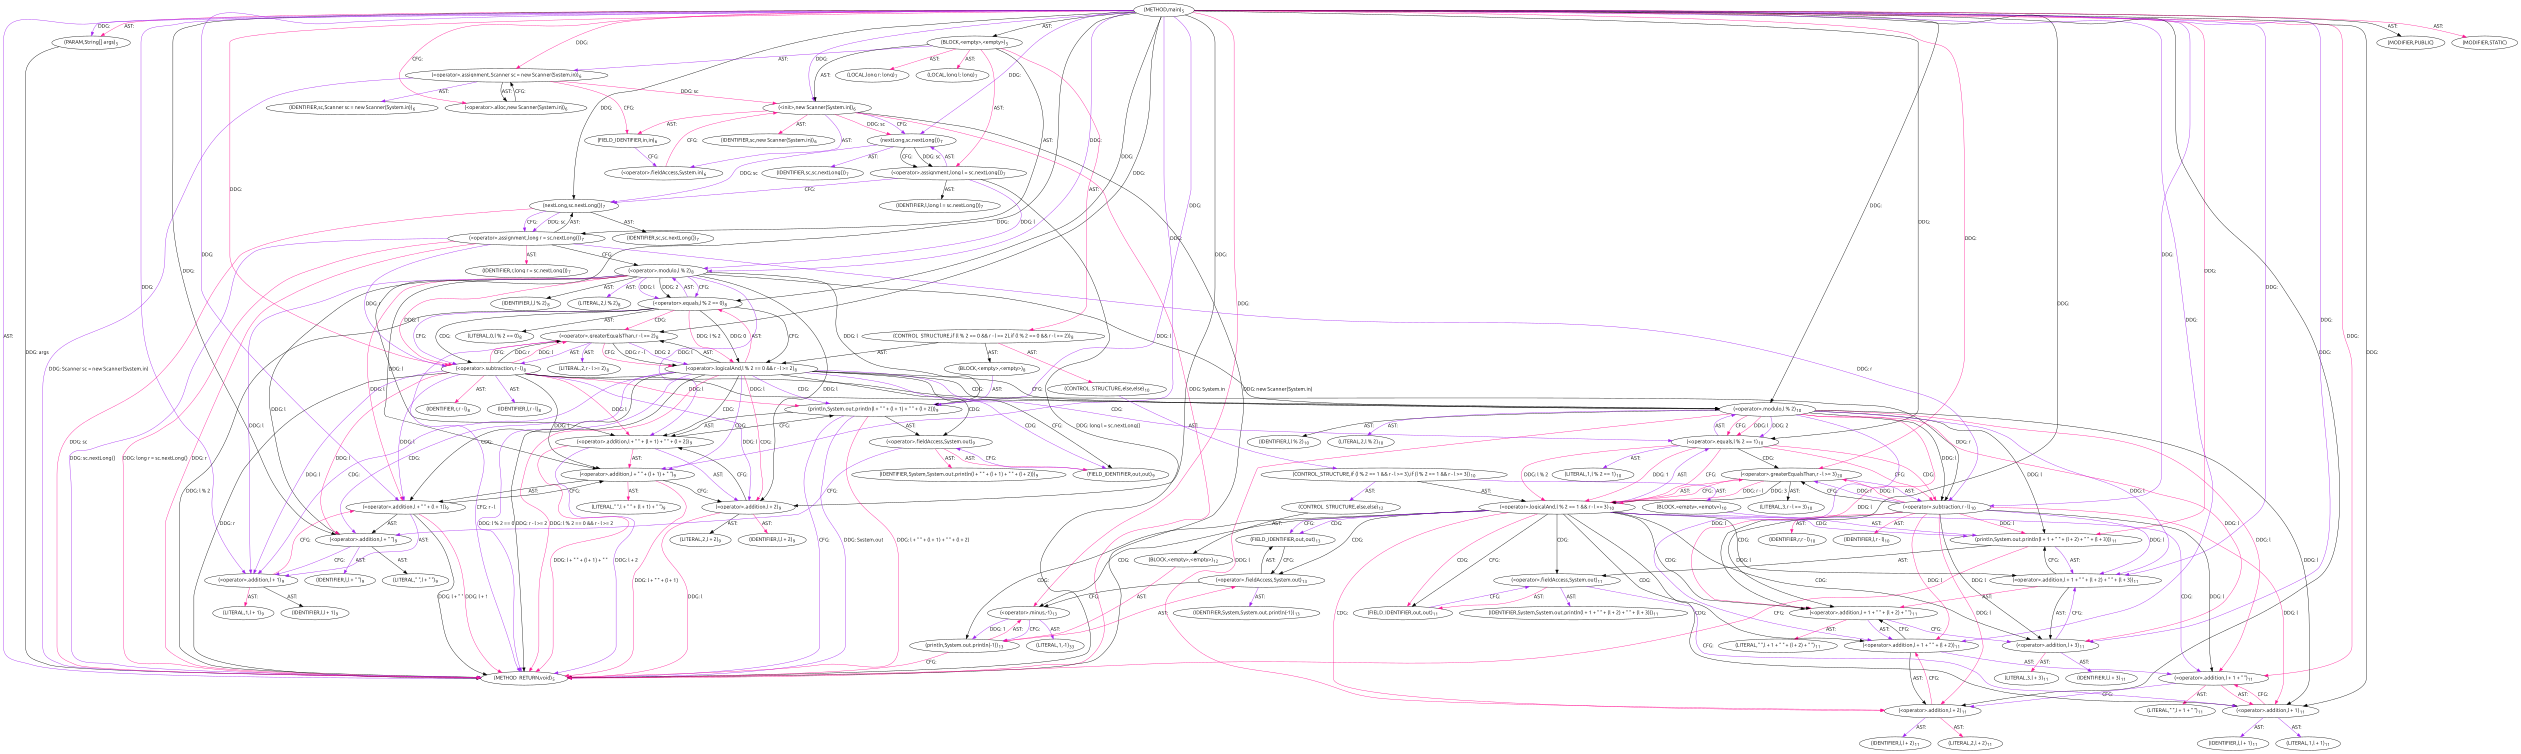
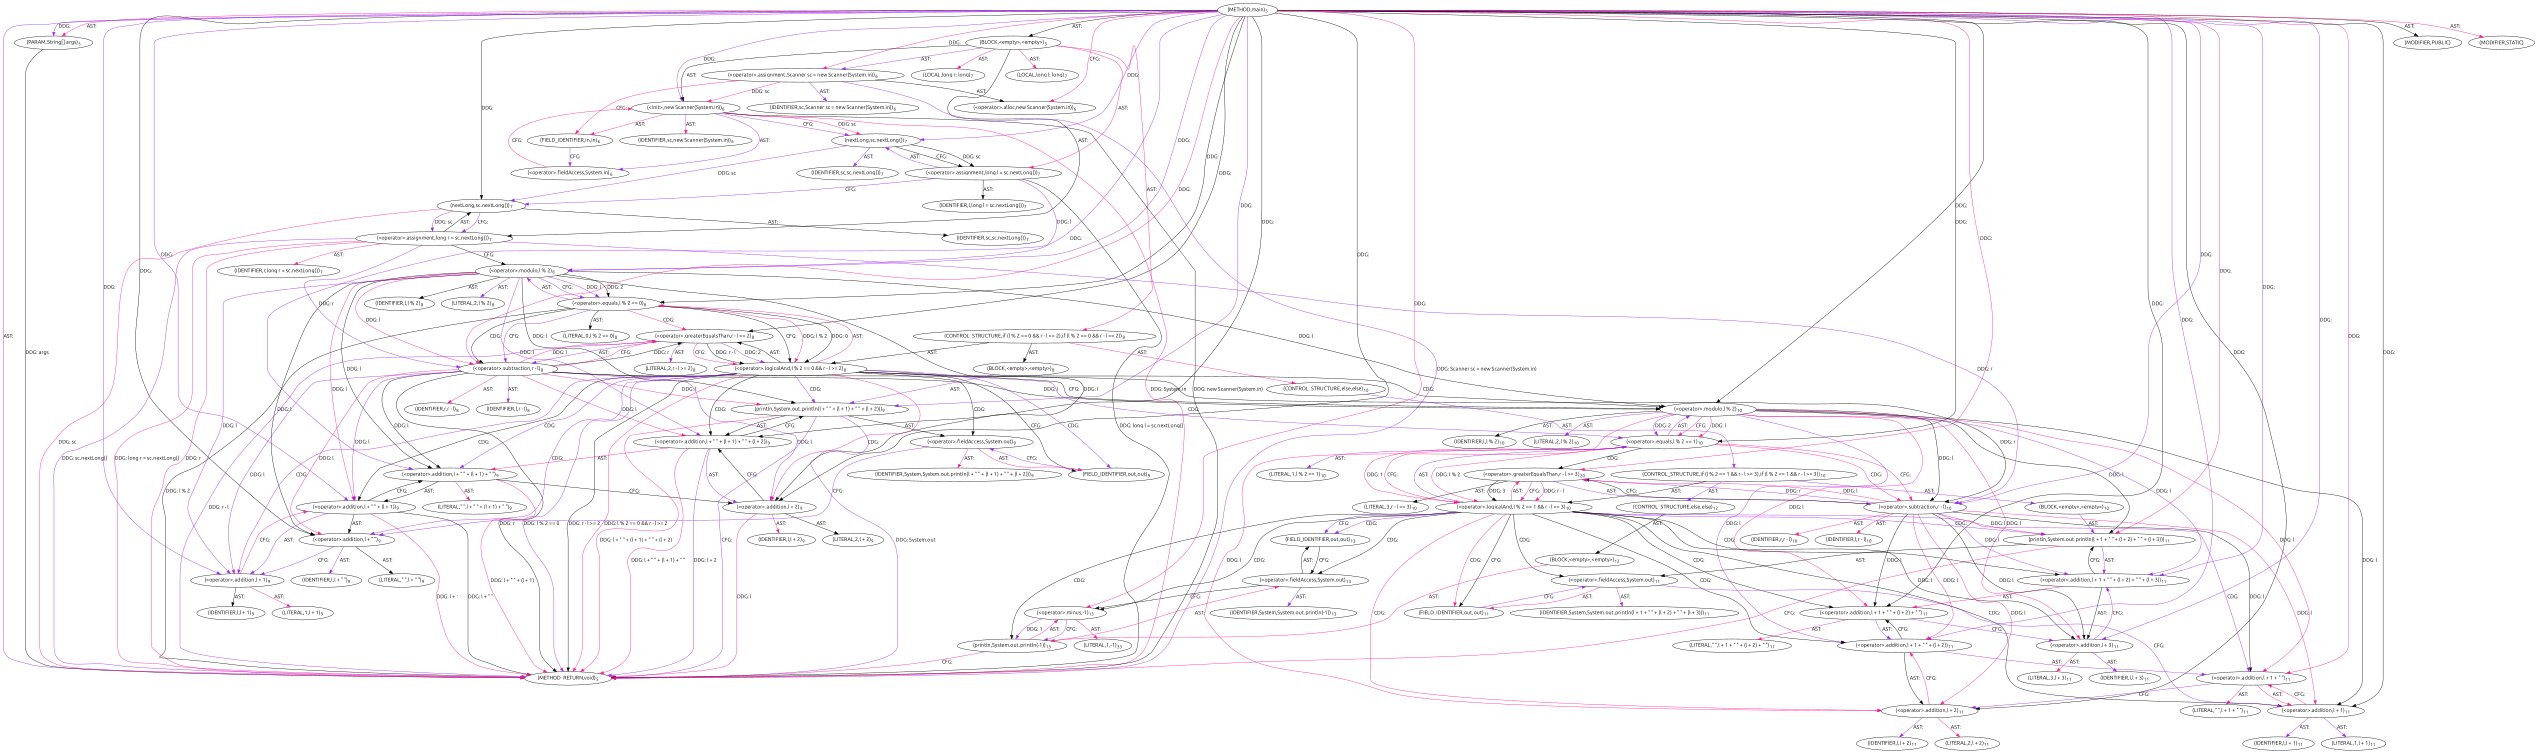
(514, 93) -> none
(486, 507) -> (219, 507)
(1822, 580) -> (1925, 580)
(1047, 627) -> (1086, 627)
